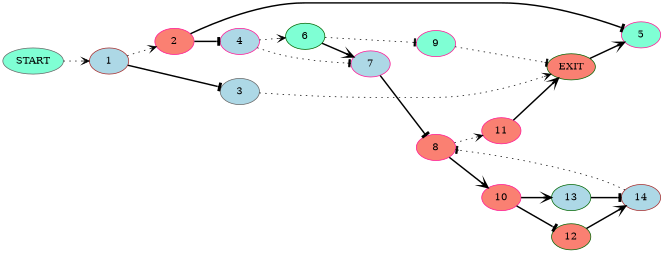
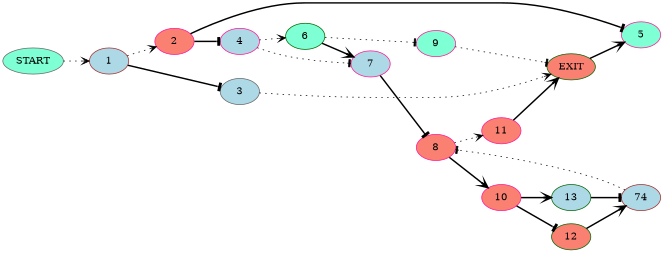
(641, 198) -> (641, 198)
